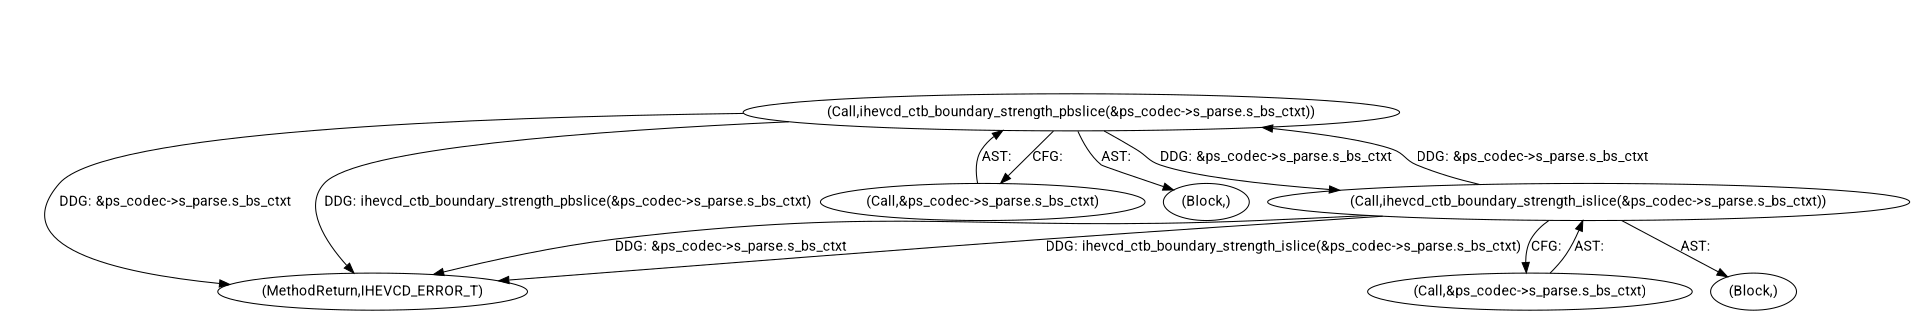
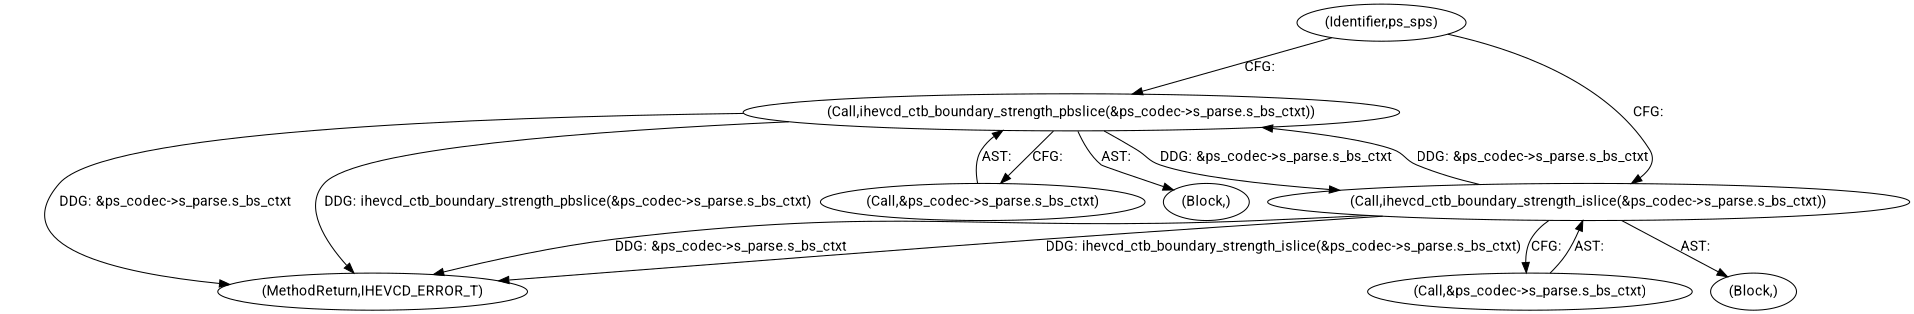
none -> (1382, 23)
